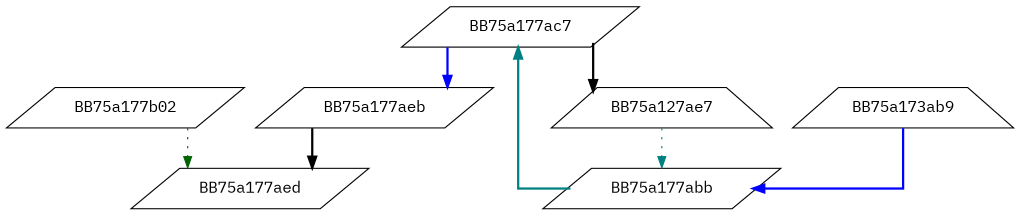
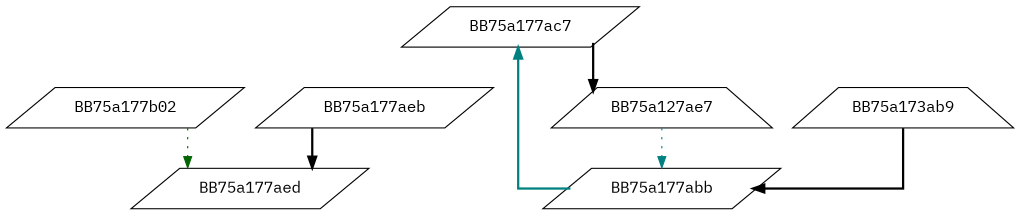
(447, 62) -> none
(864, 189) -> (864, 189)
